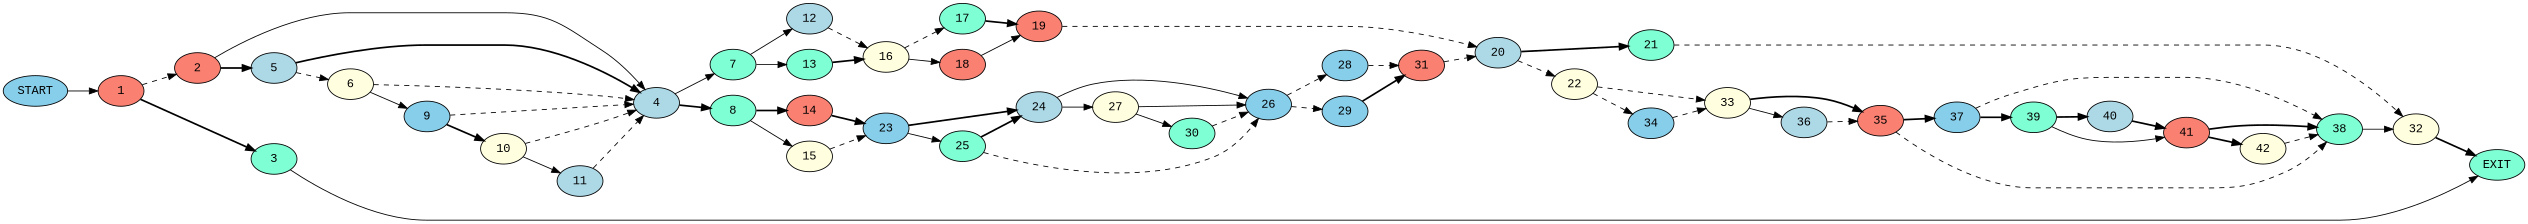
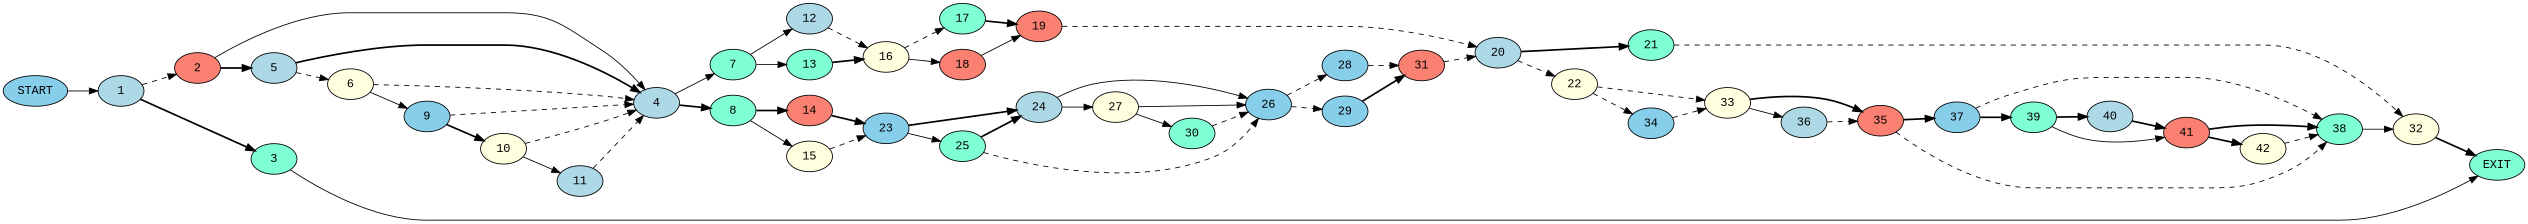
(121, 91) -> (121, 91)
